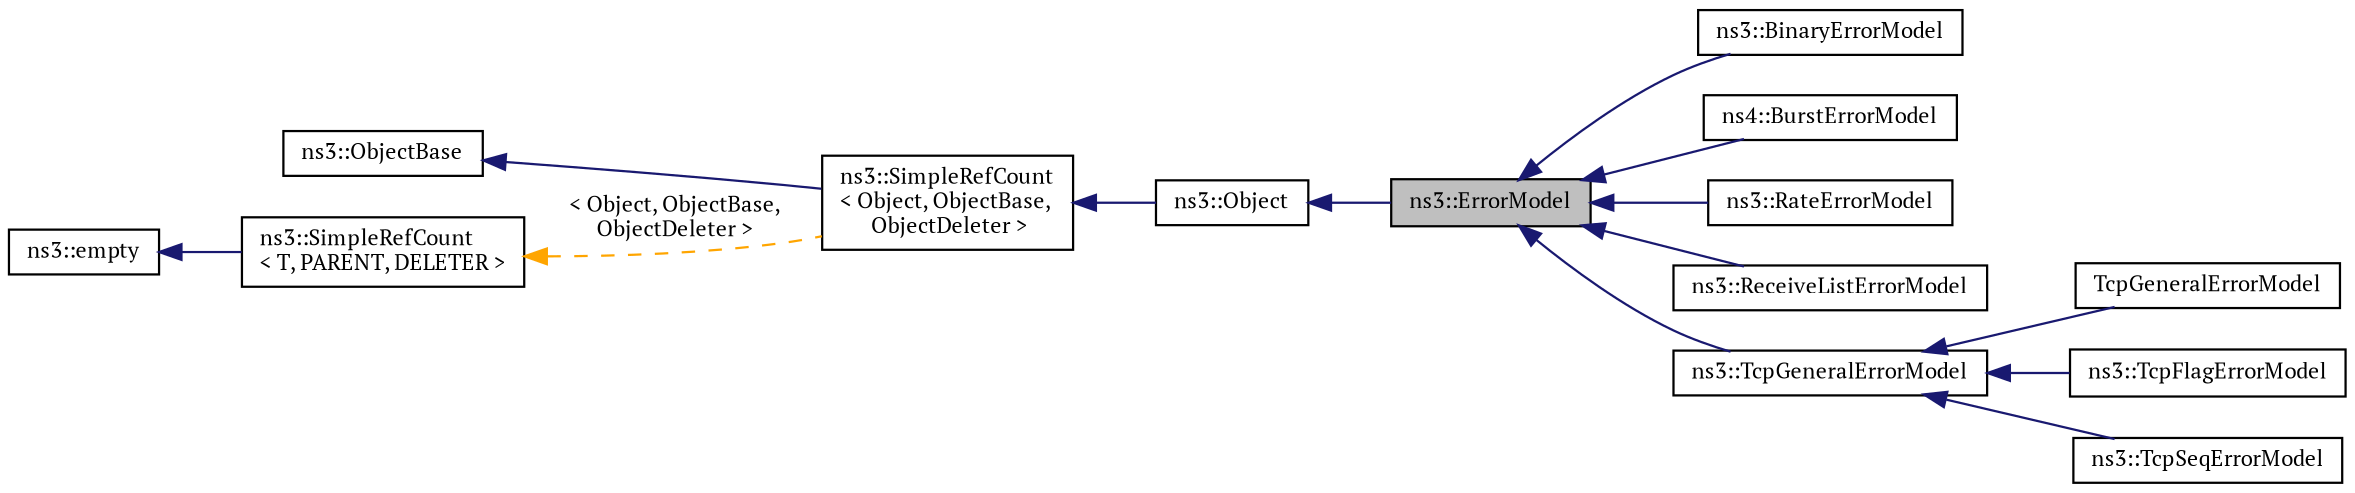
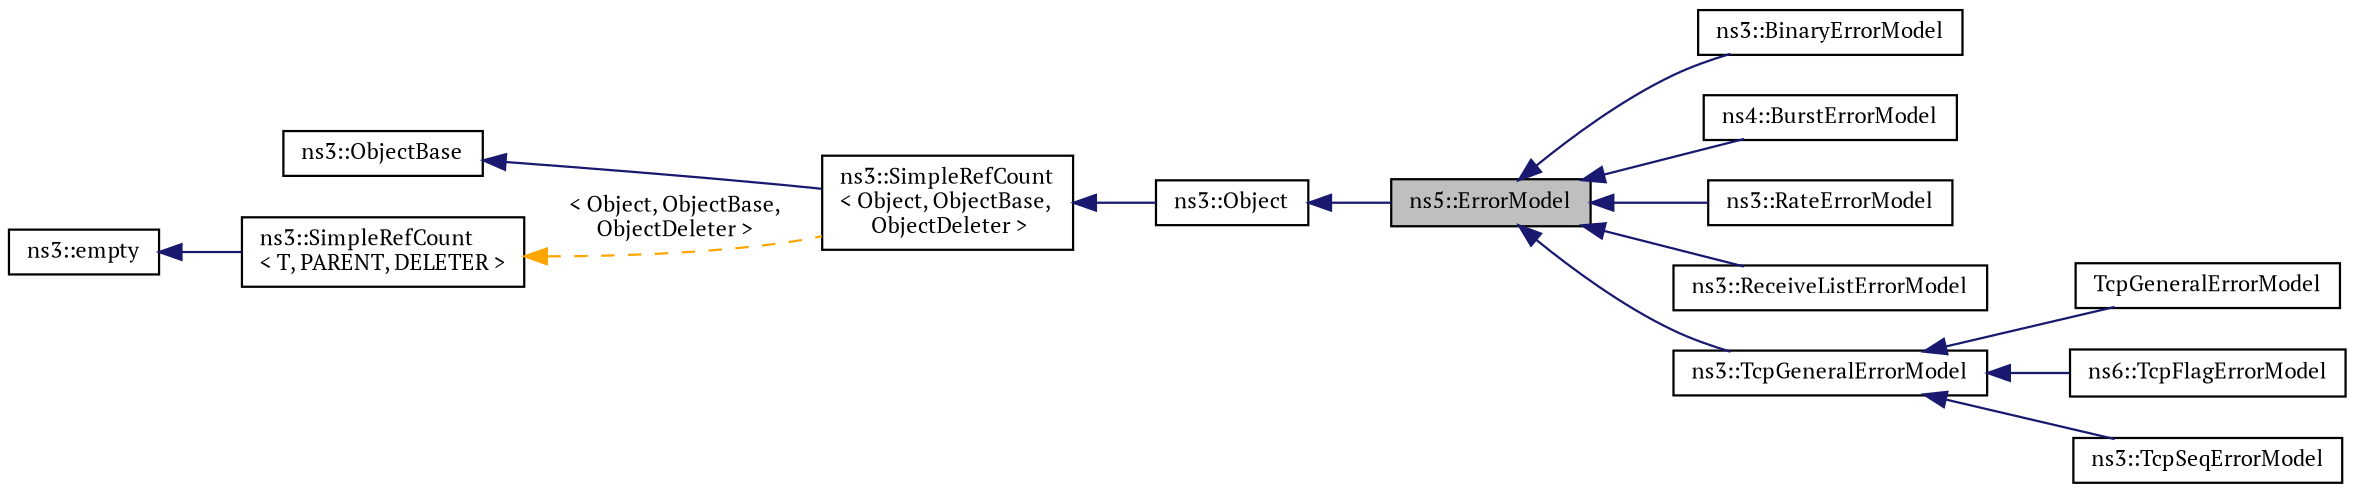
(1491, 203) -> (1491, 203)
(2208, 373) -> (2208, 373)
